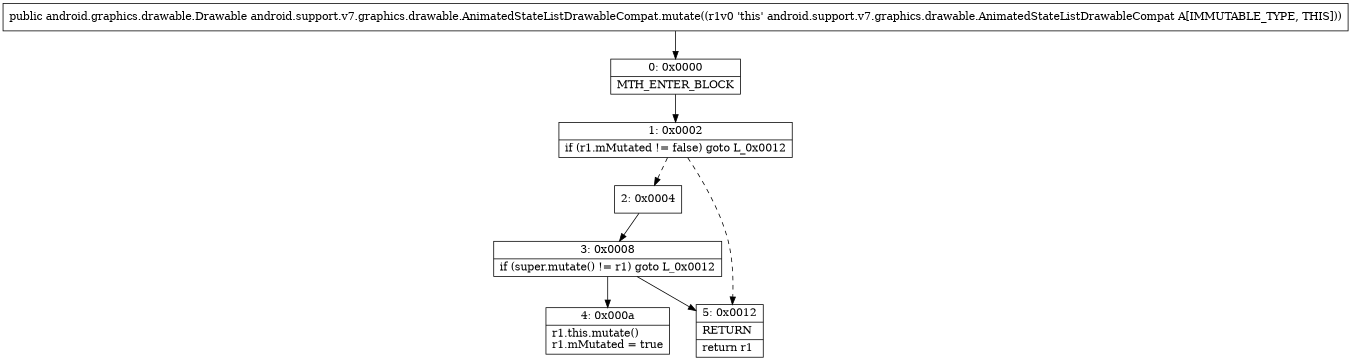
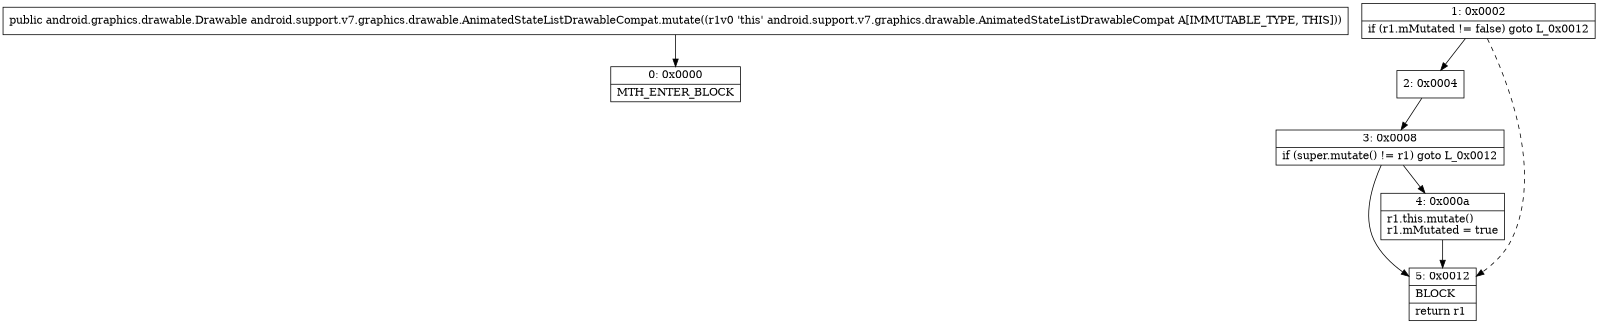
(676, 104) -> none
(663, 168) -> (1455, 51)
none -> (1443, 250)
(727, 331) -> (1435, 294)
